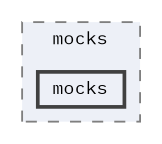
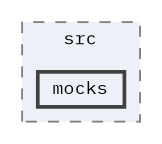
(81, 40) -> (81, 40)
